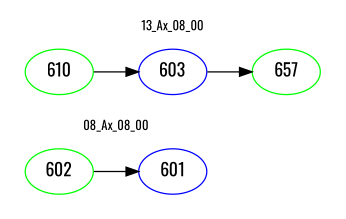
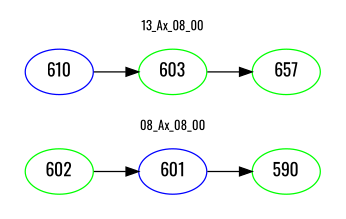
(59, 72) -> (59, 72)
(173, 72) -> (173, 72)
none -> (286, 172)
